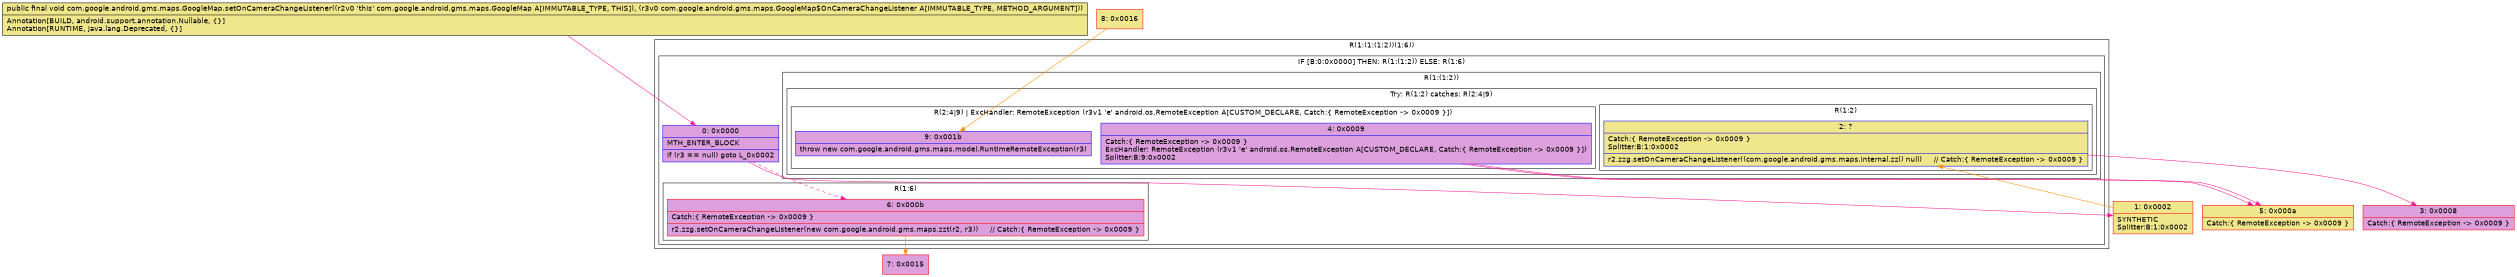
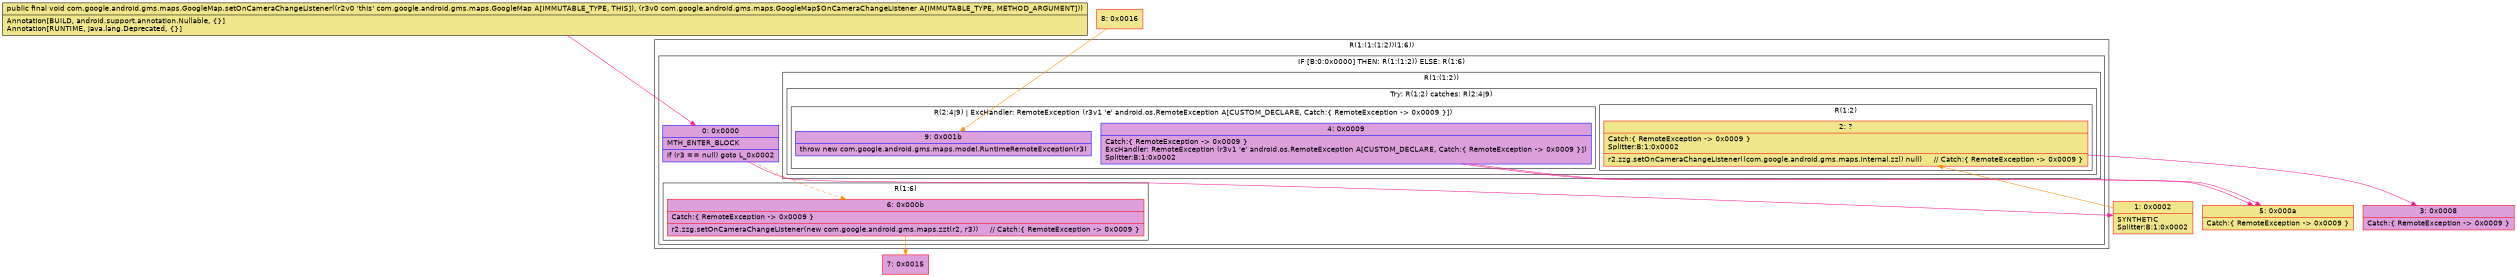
(1846, 144) -> (1846, 144)
(1141, 157) -> (1141, 157)
(810, 187) -> (810, 187)
